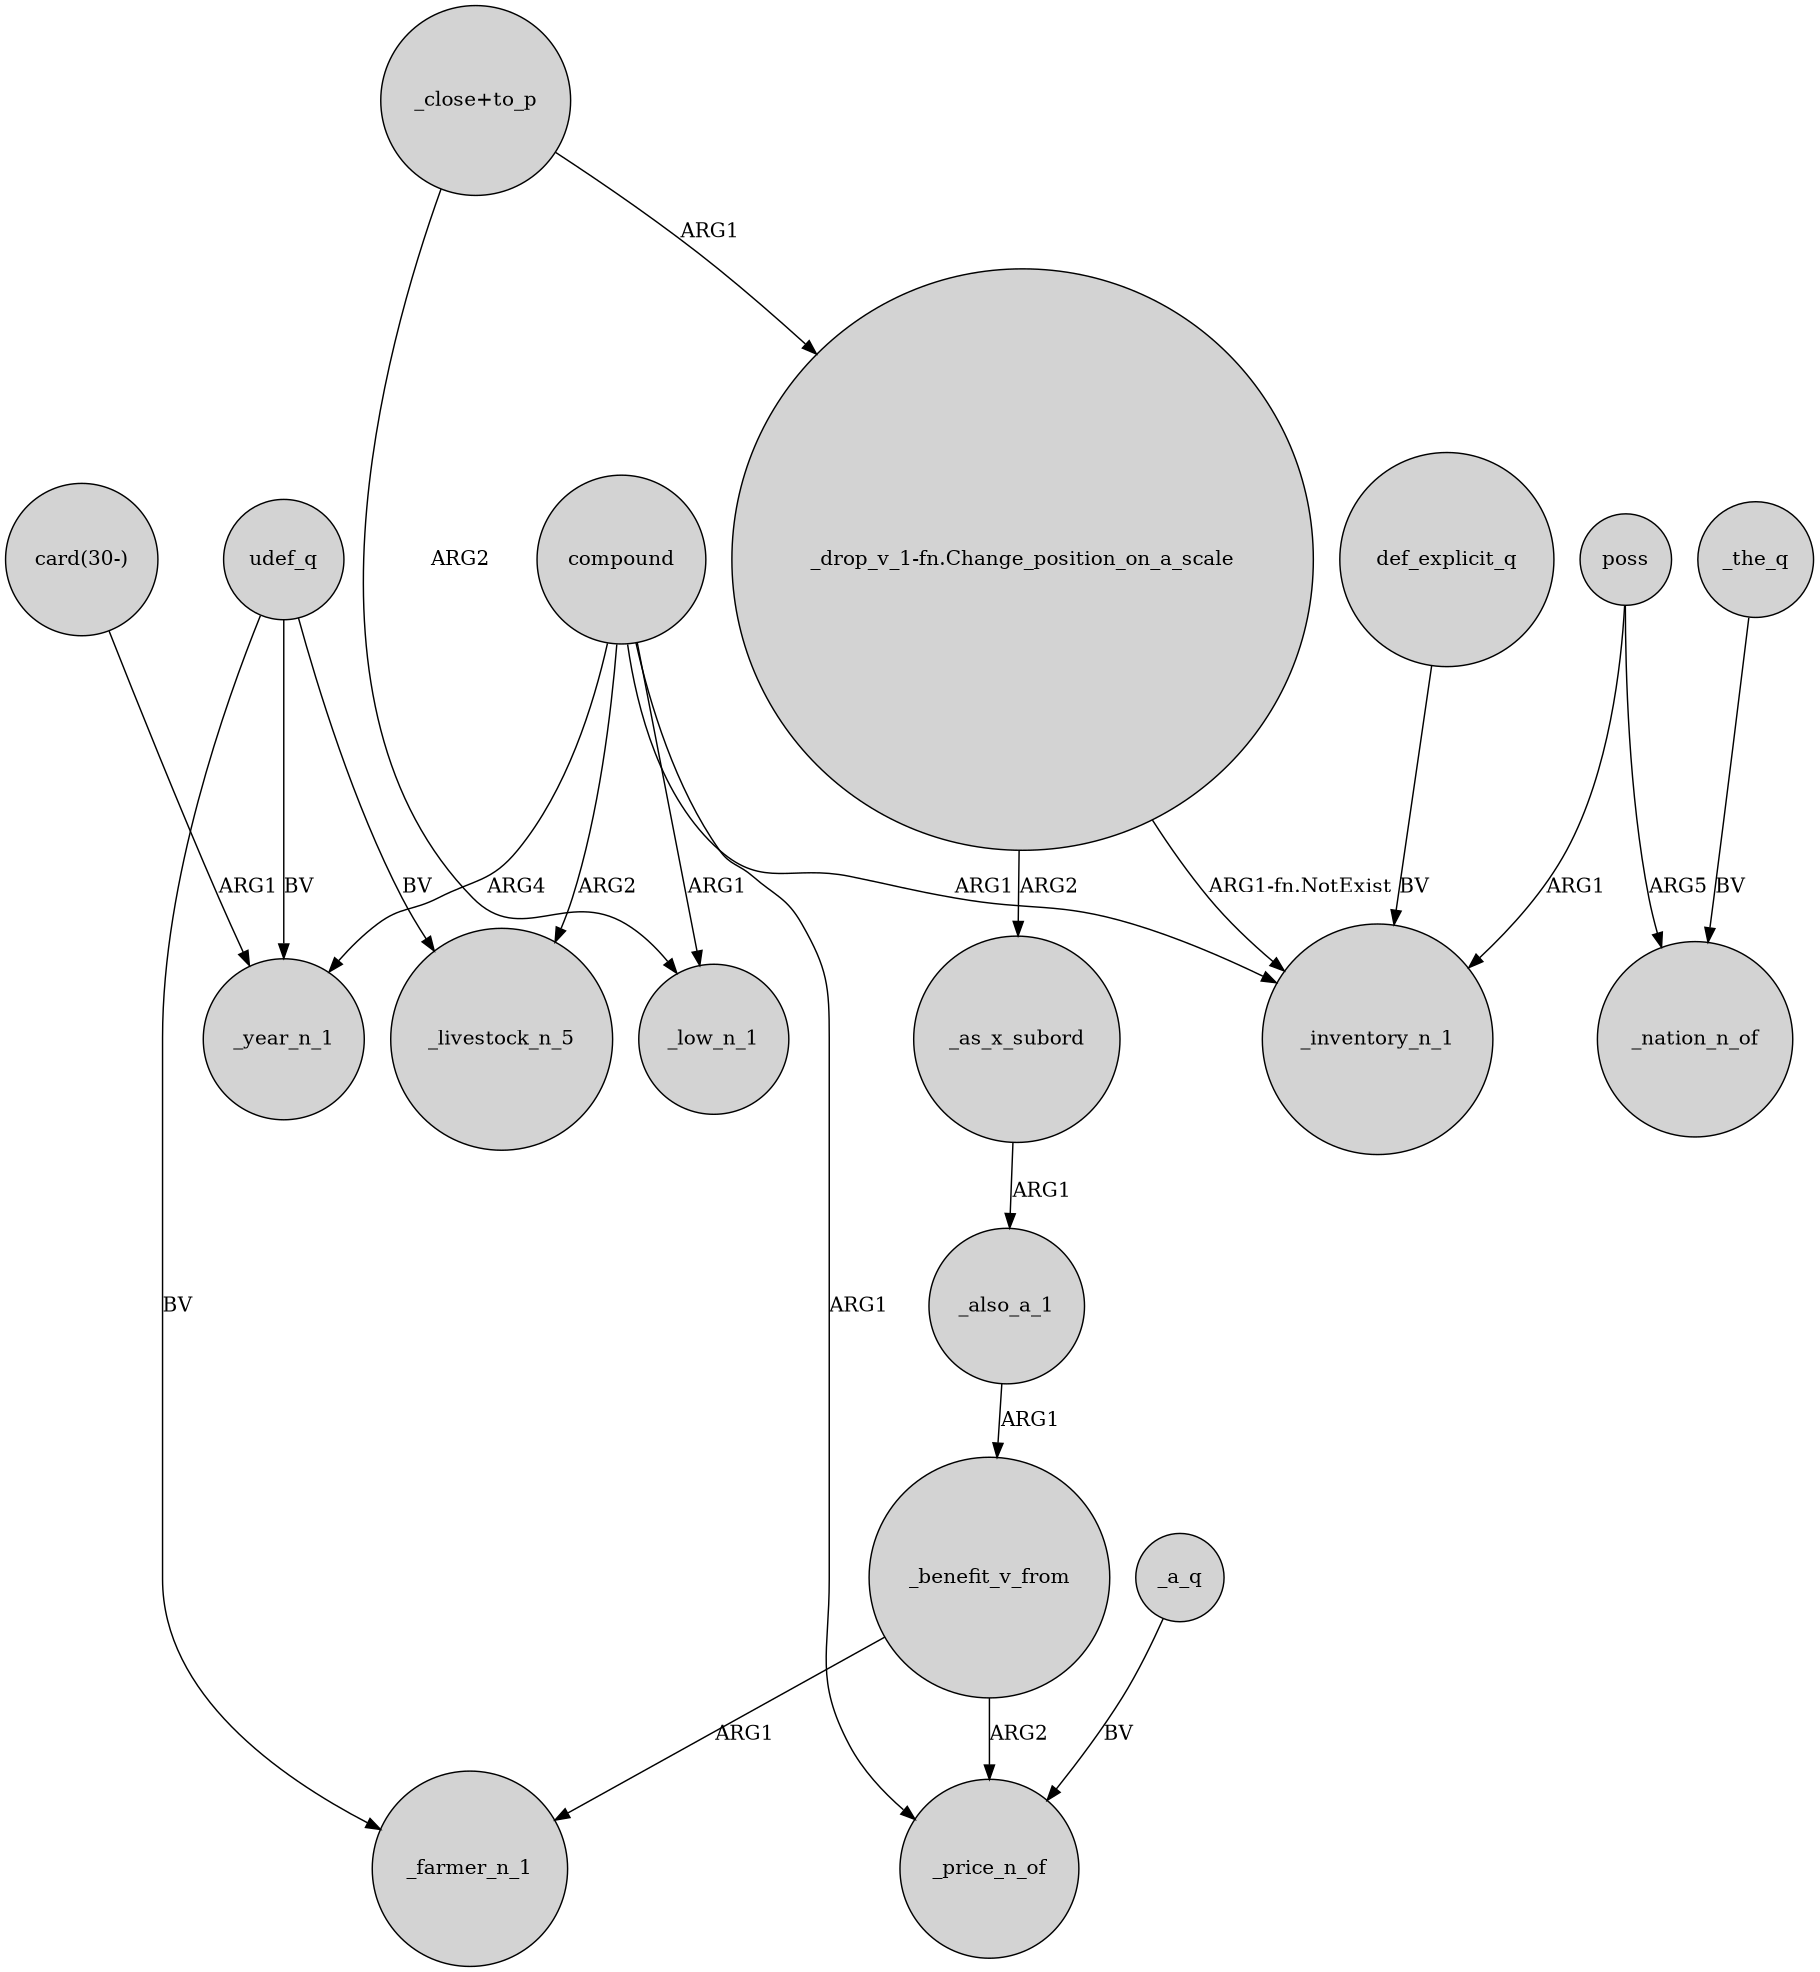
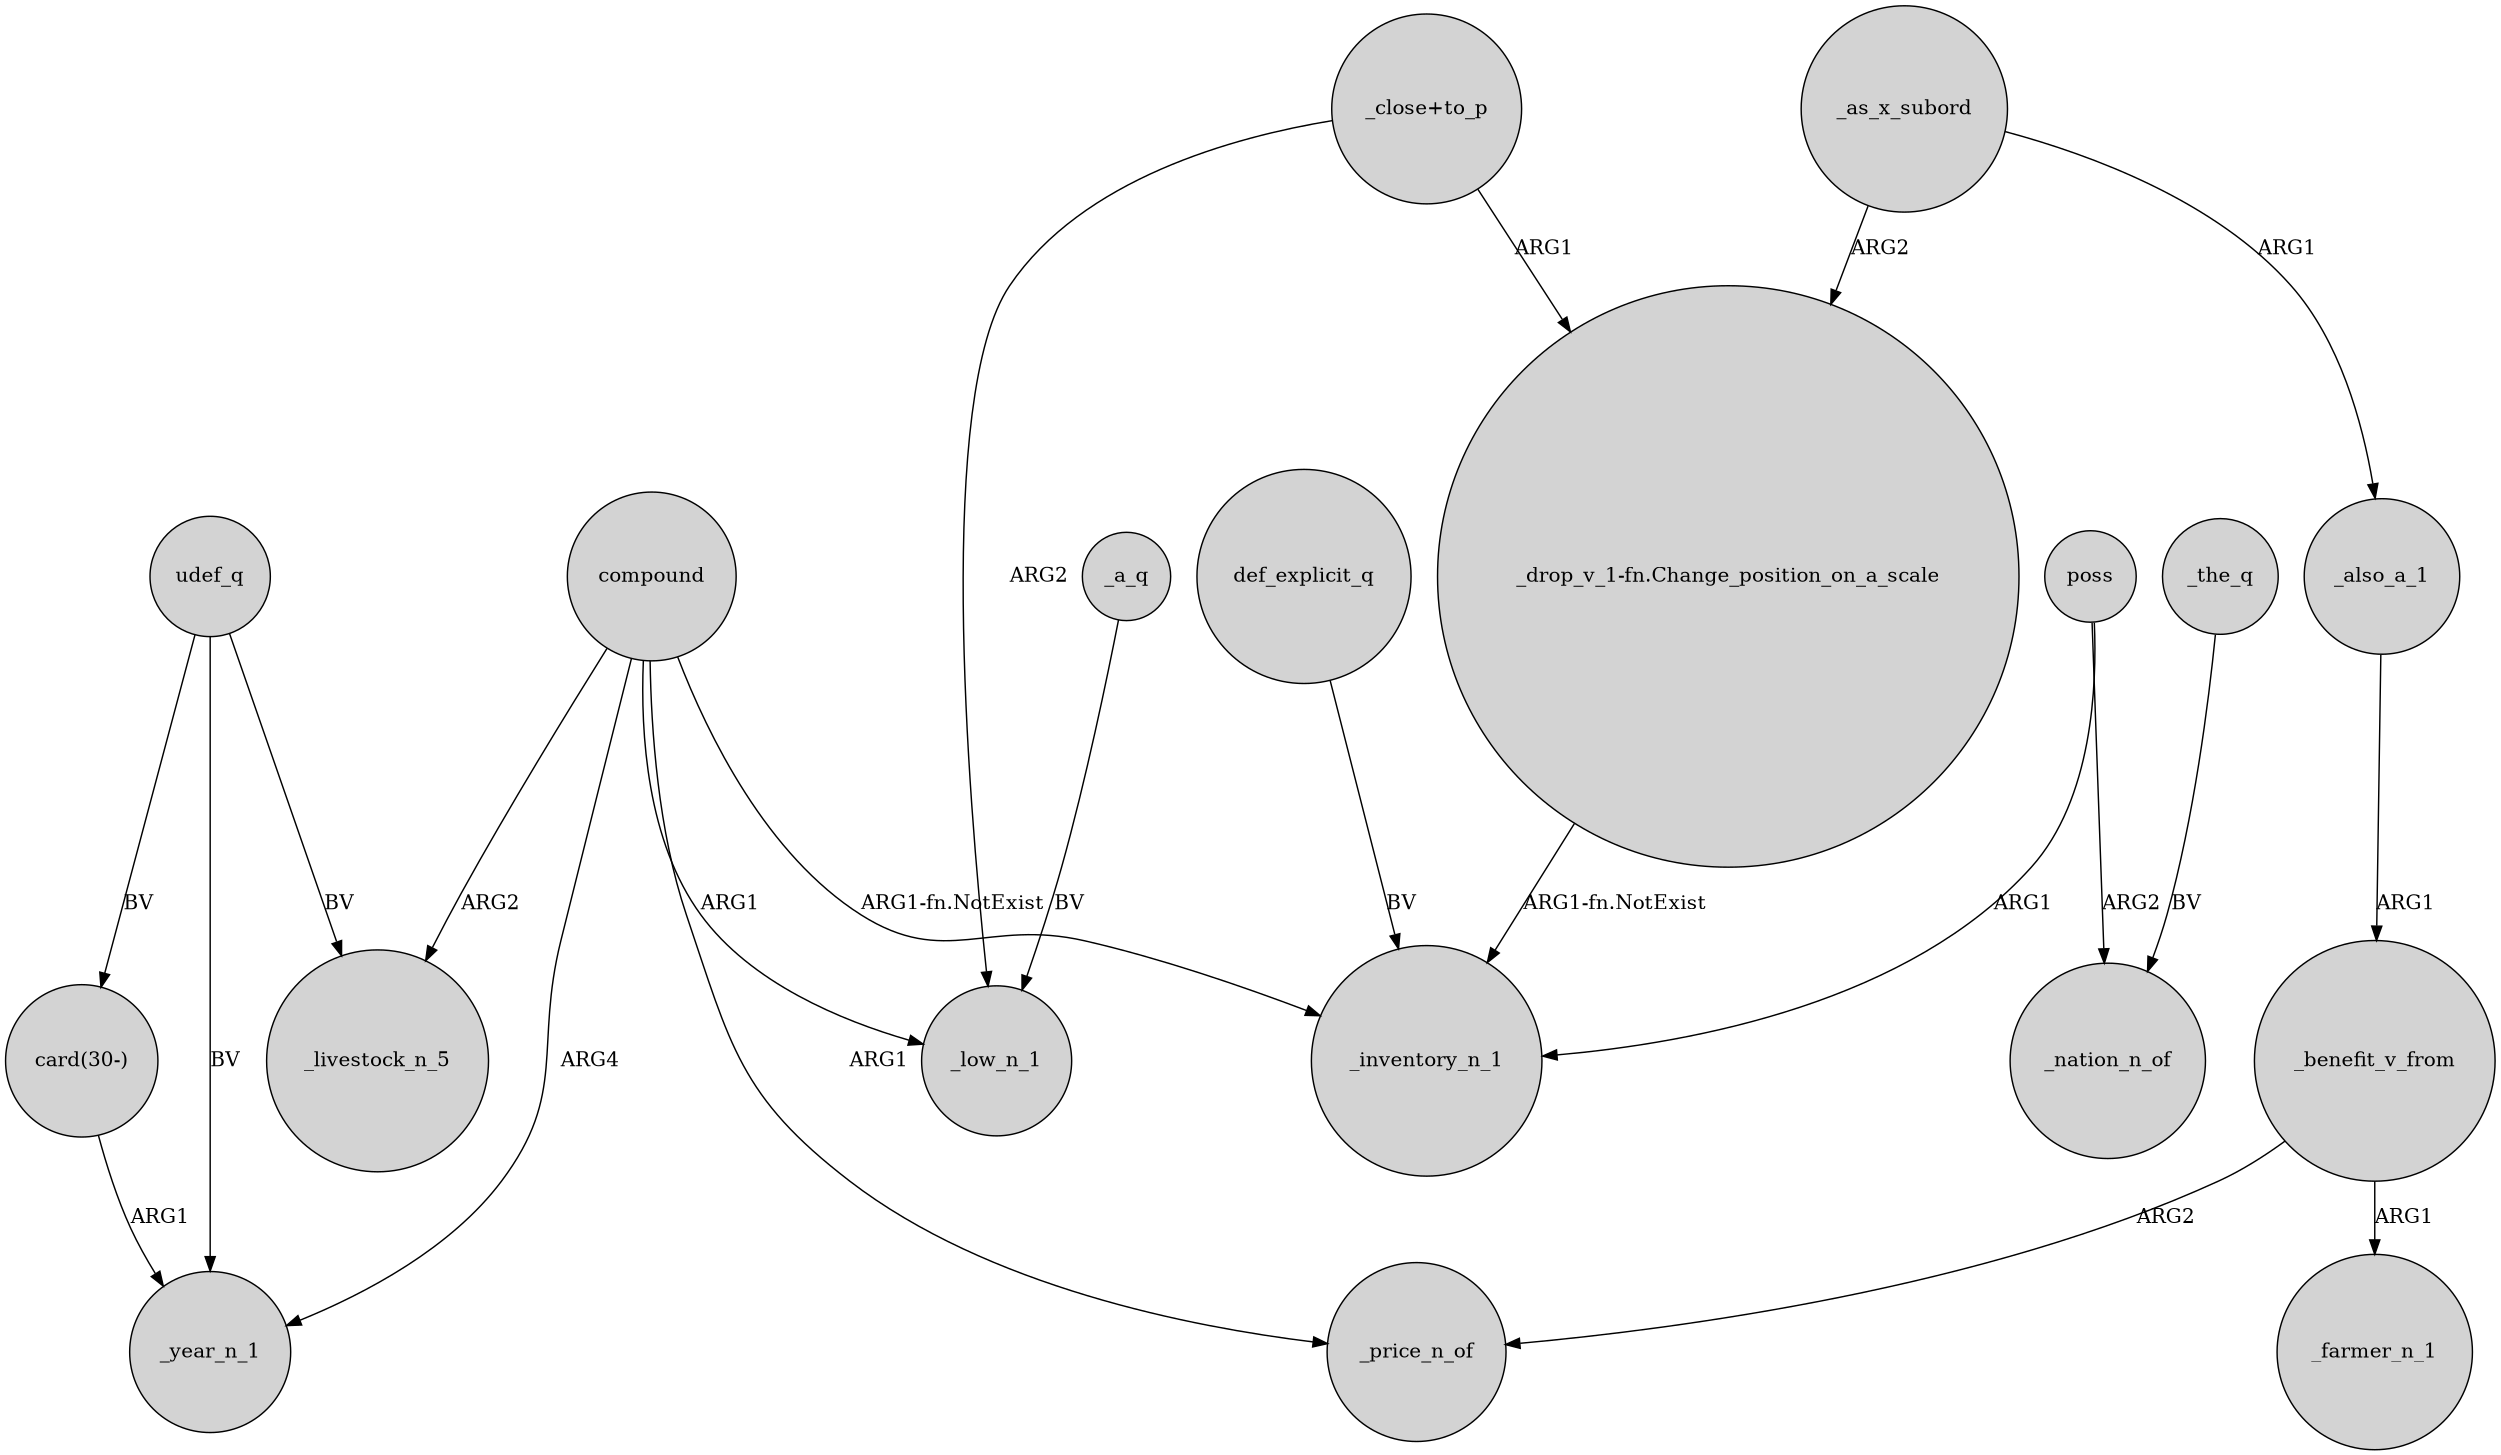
(1019, 886) -> (1852, 248)
(984, 887) -> (953, 904)
(1678, 887) -> (2132, 904)
(163, 1258) -> (150, 804)
(1116, 1708) -> (1079, 800)
